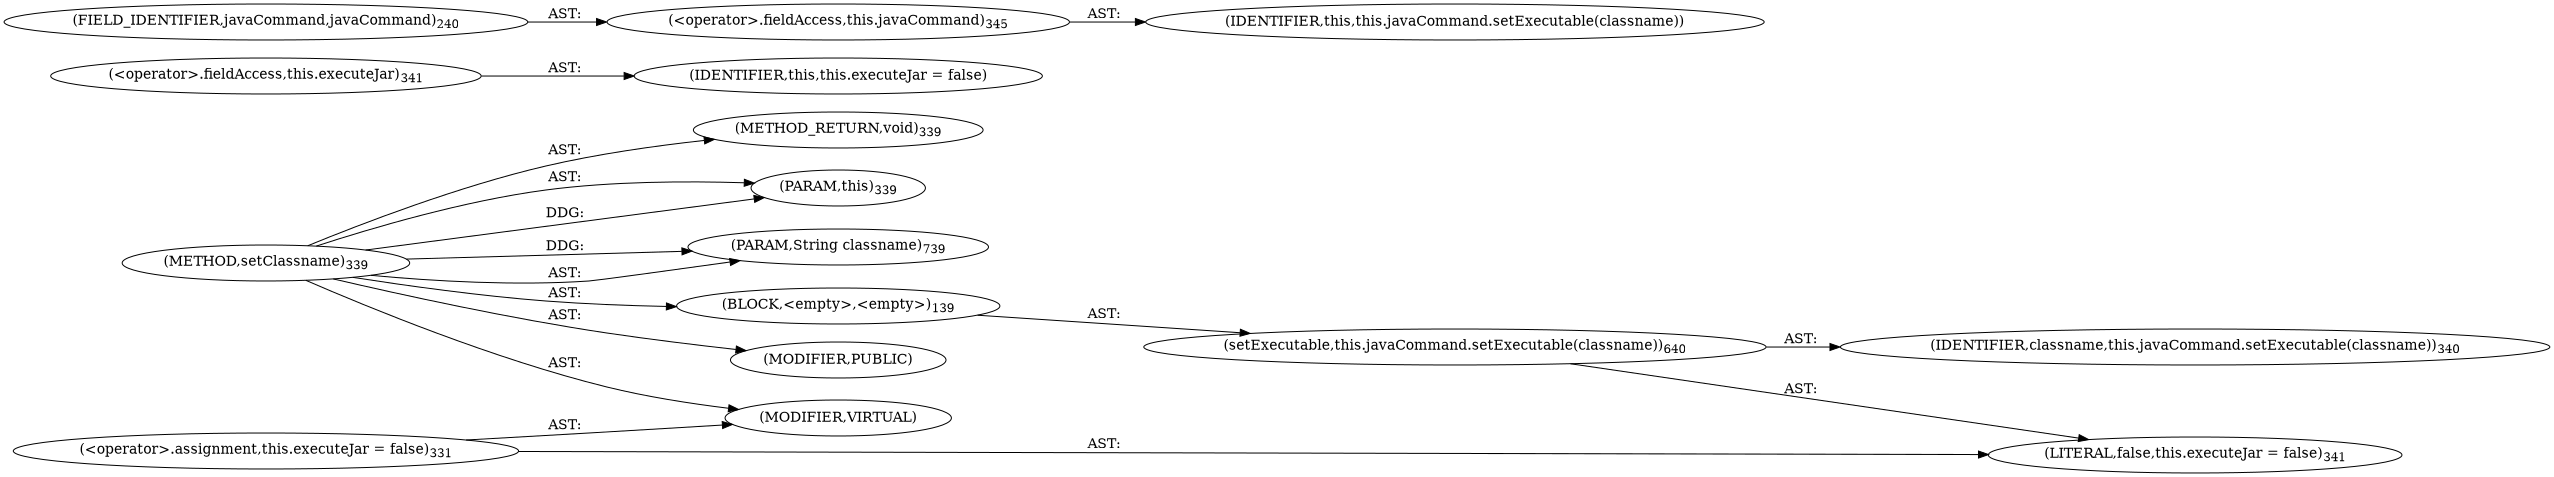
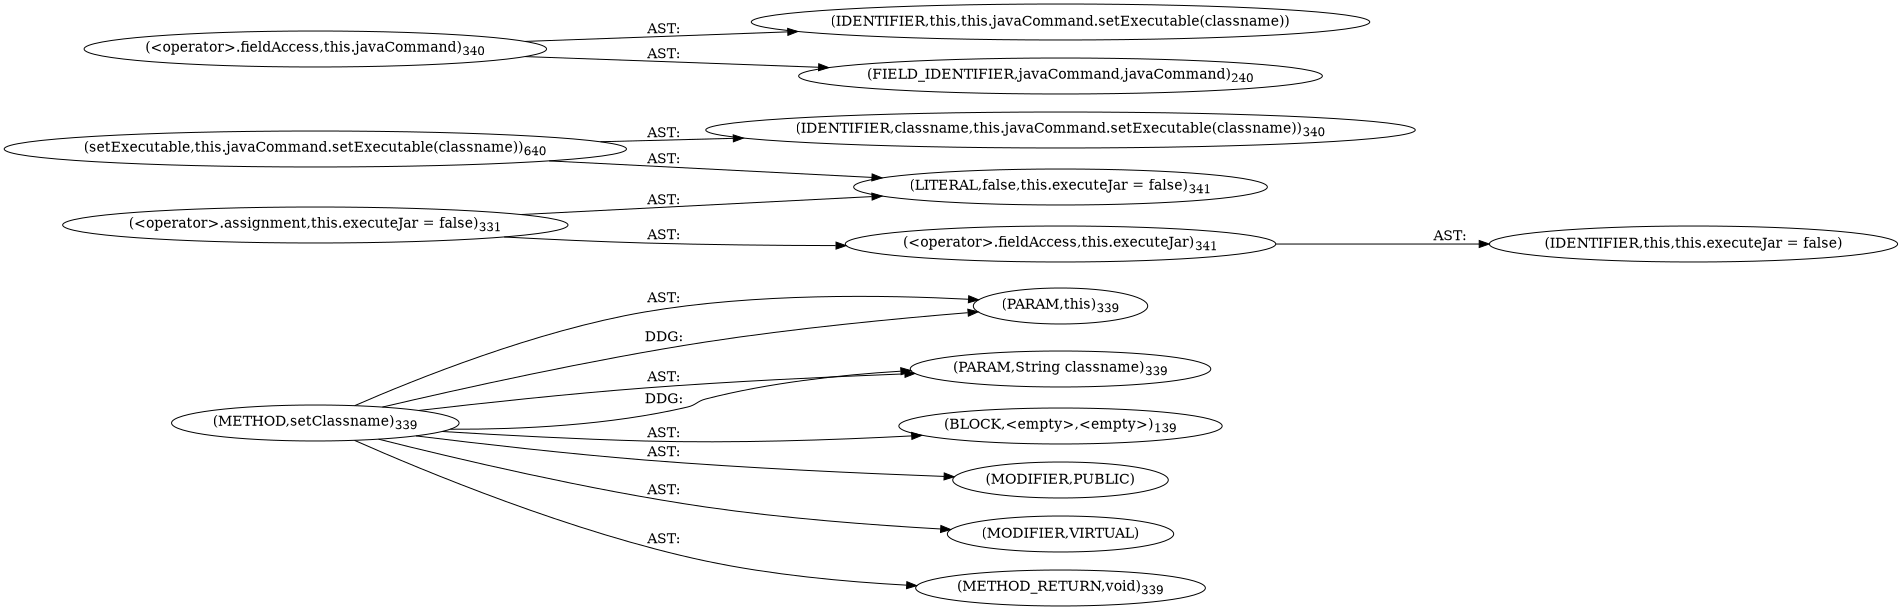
(997, 20) -> (474, 48)
(562, 22) -> (672, 62)
(934, 246) -> (1157, 368)
(1109, 324) -> none
(594, 433) -> (670, 244)
